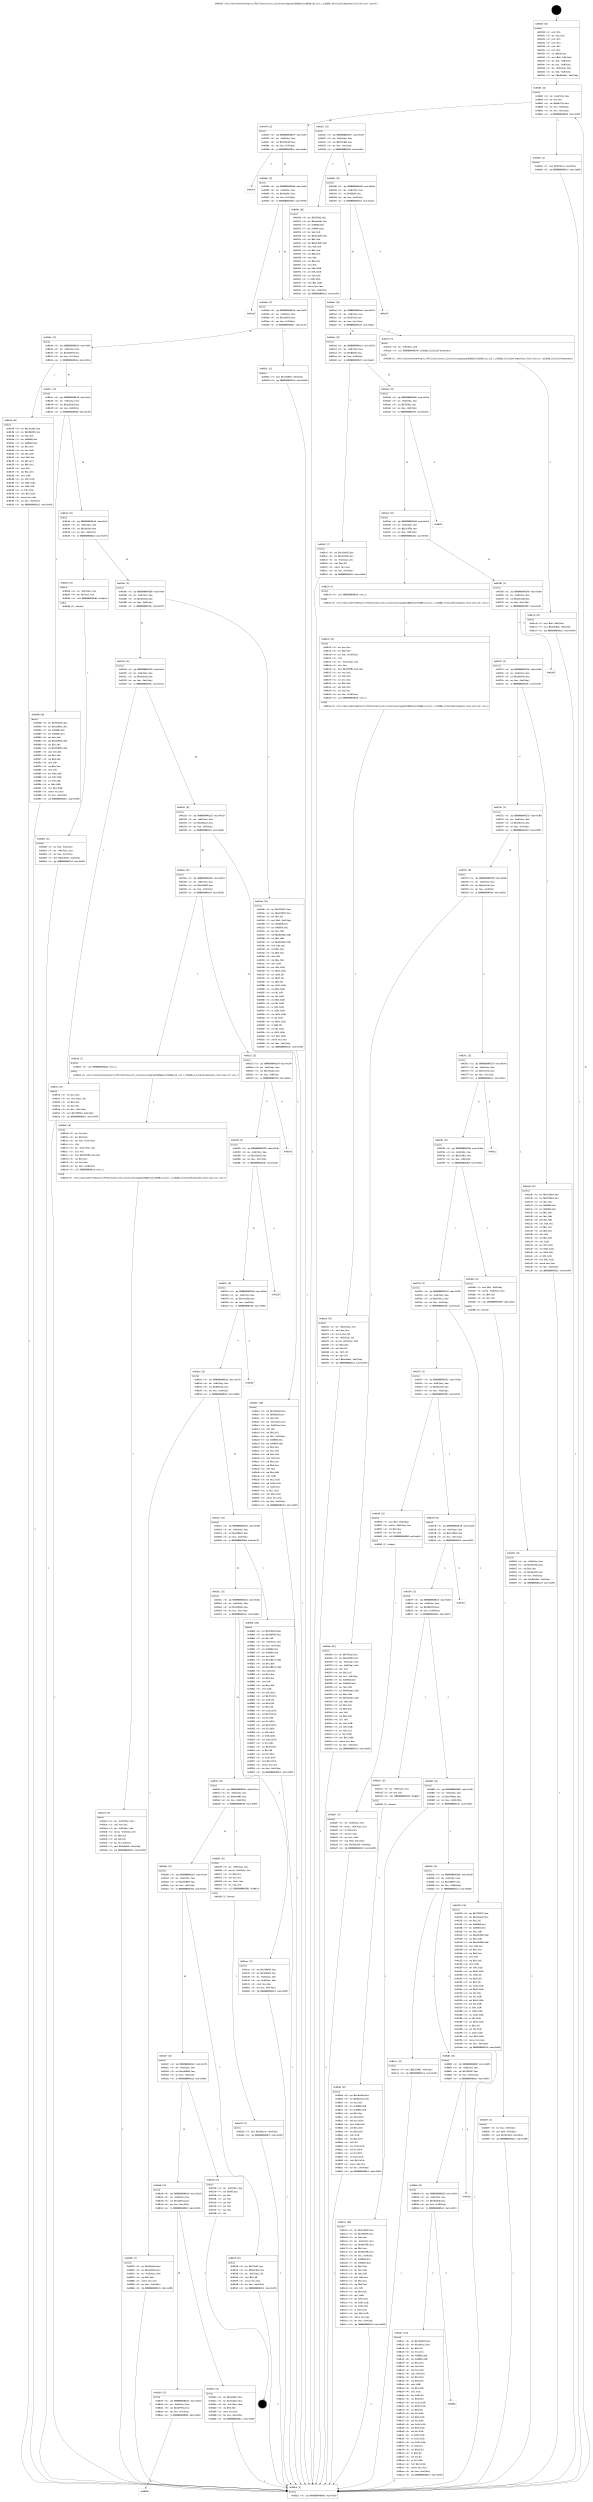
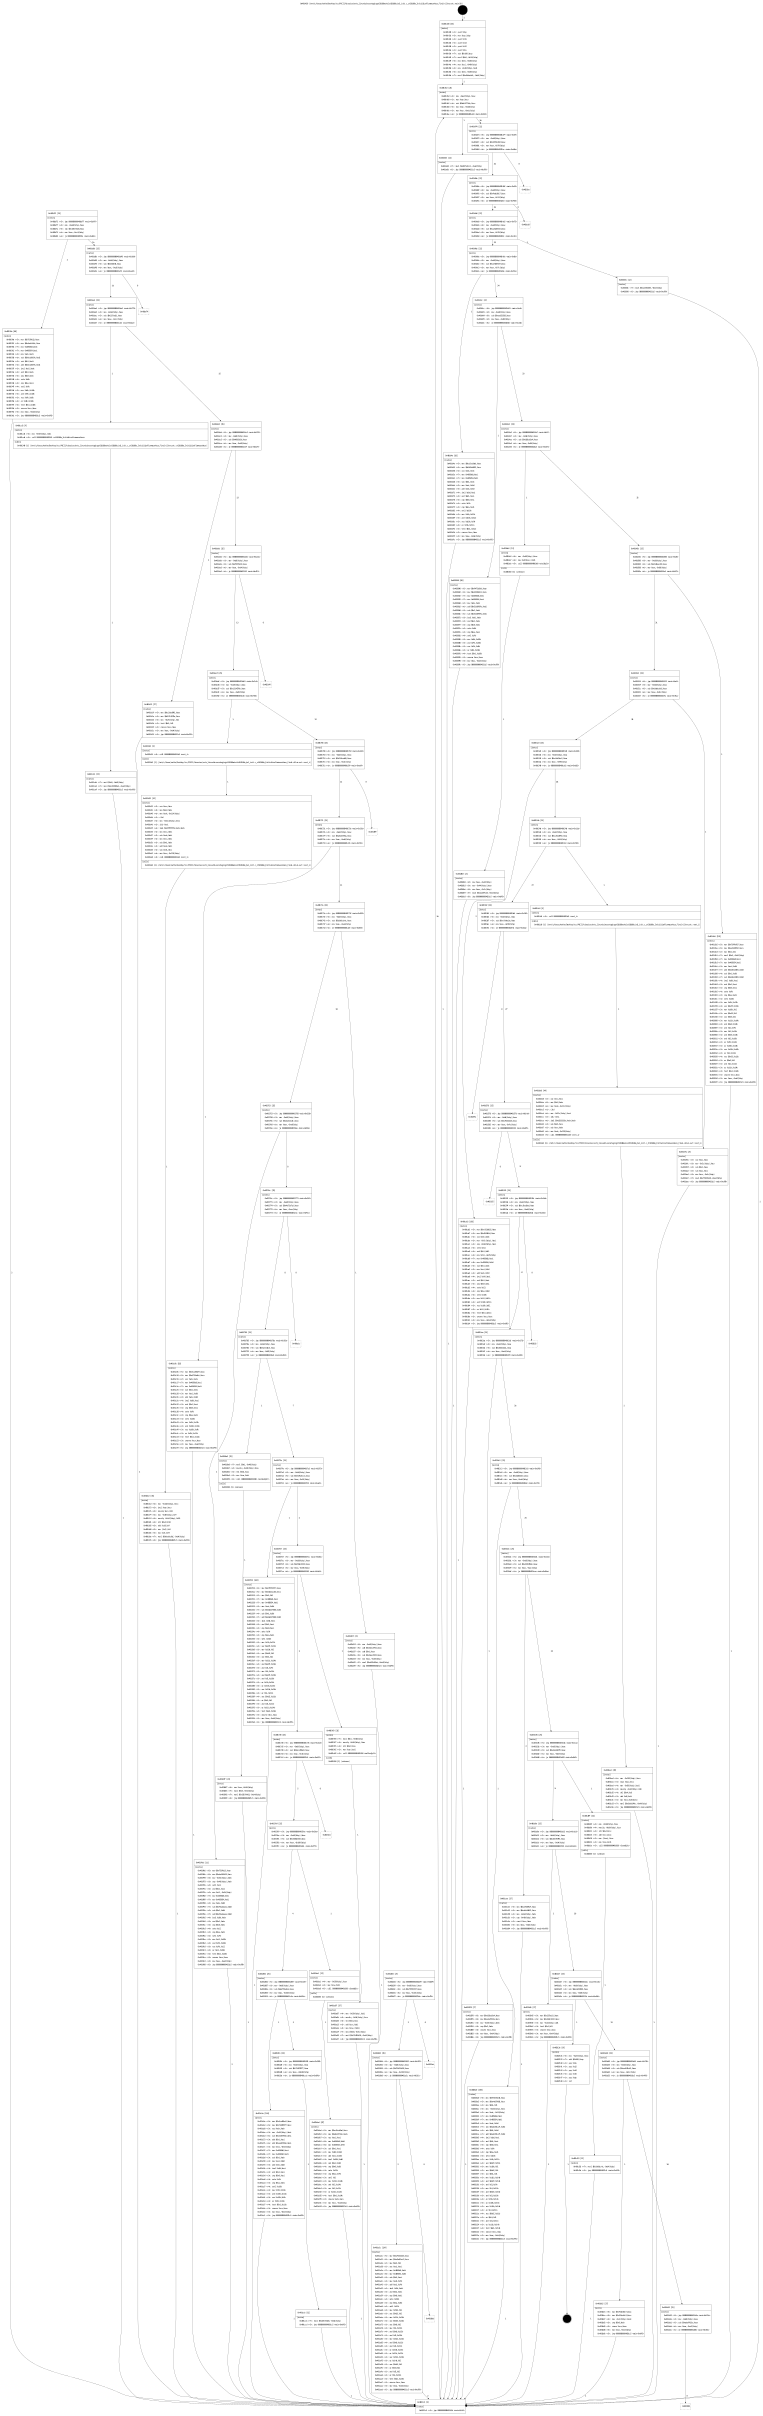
(434, 1973) -> none
